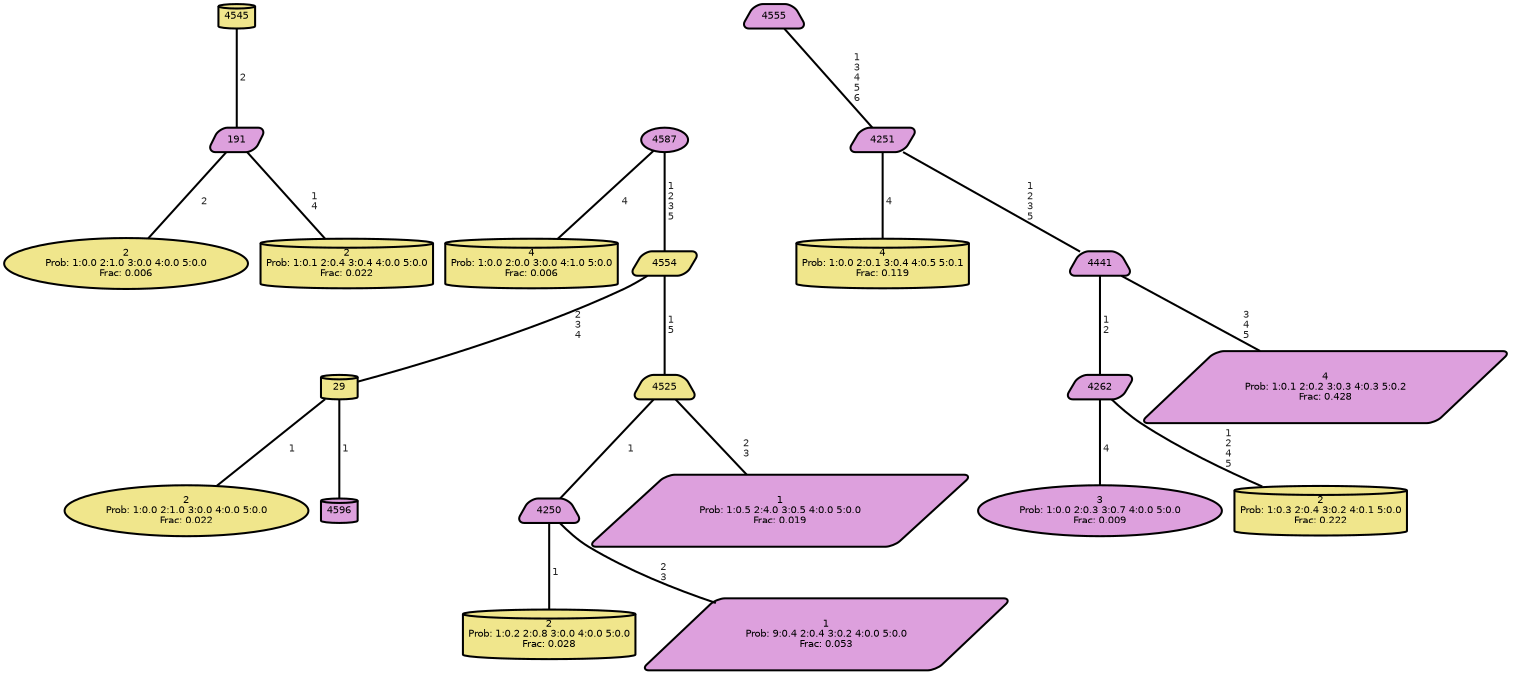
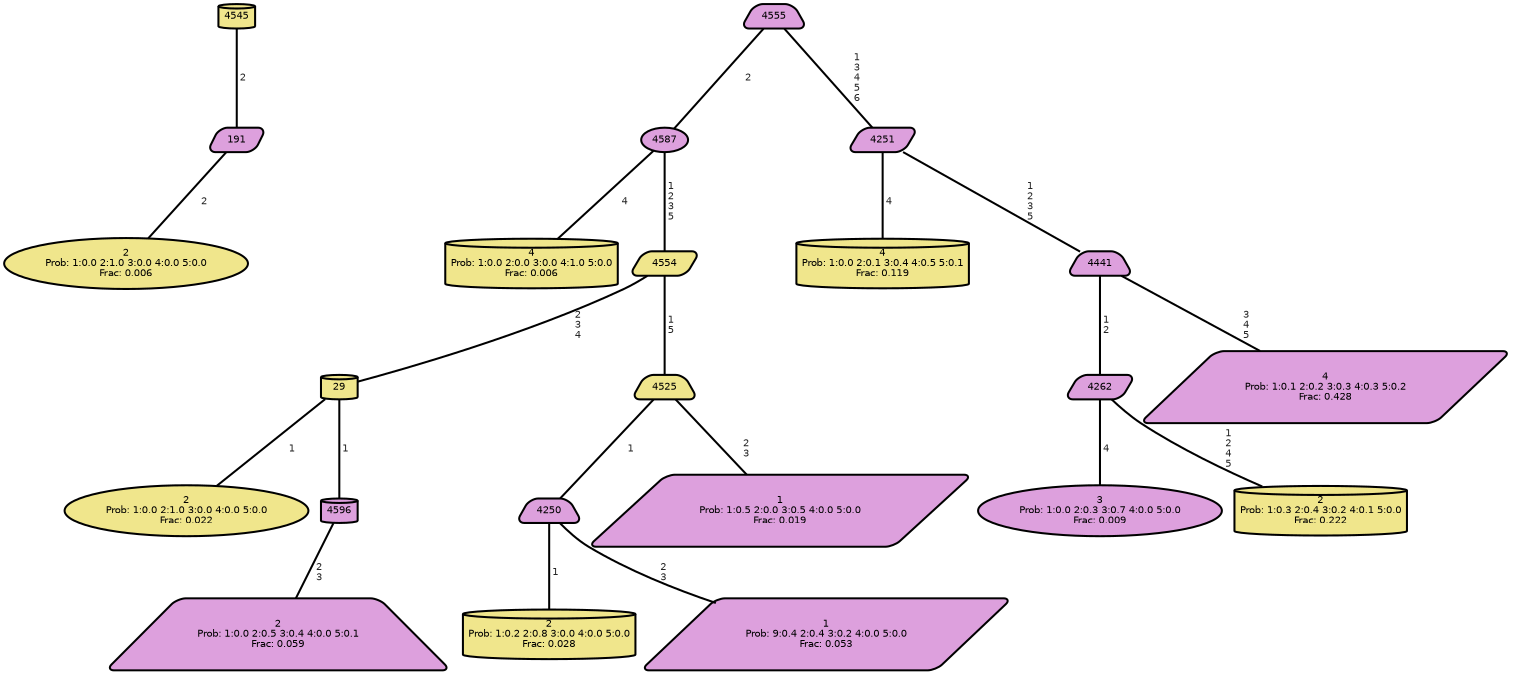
none -> (719, 79)
(347, 264) -> none
(780, 511) -> (780, 511)
none -> (278, 634)
